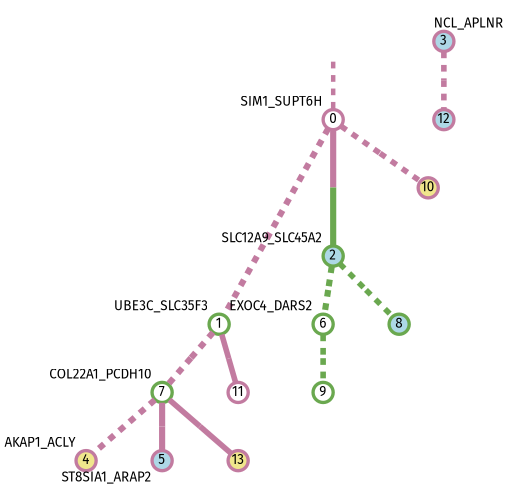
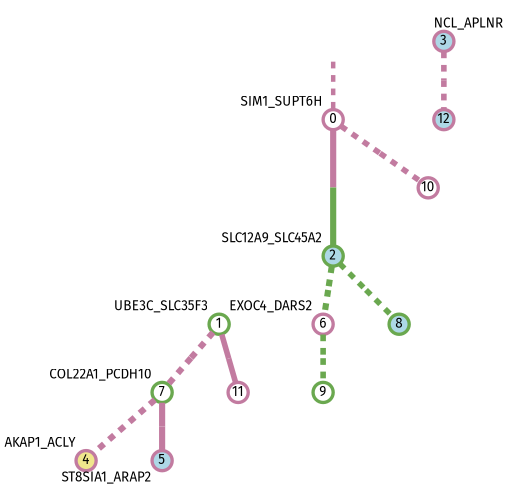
(428, 188) -> (428, 188)
(276, 222) -> none
(323, 324) -> (323, 324)
(238, 461) -> none
